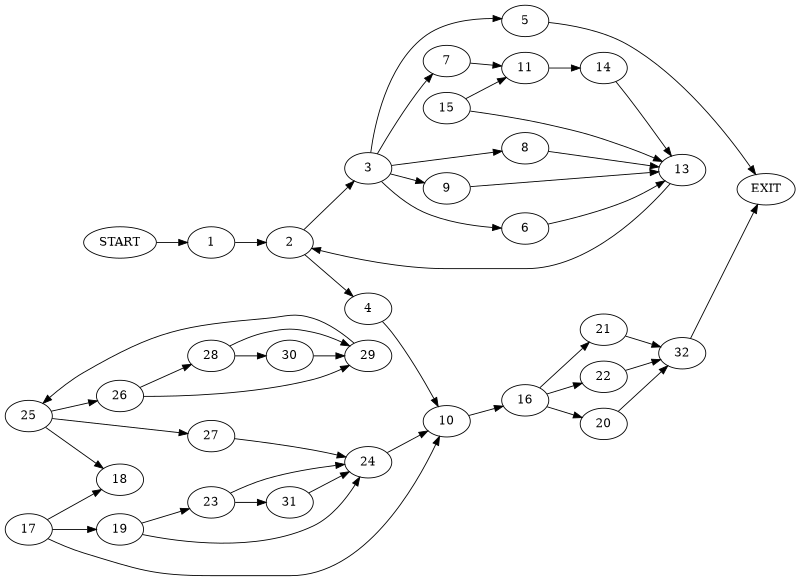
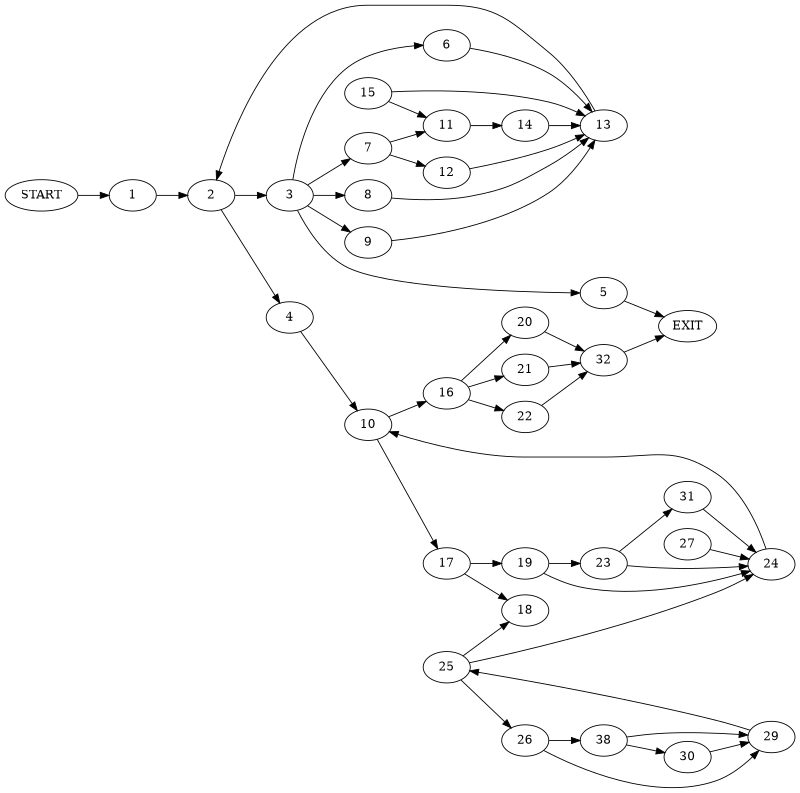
none -> (447, 173)
(211, 356) -> (604, 741)
(116, 426) -> (610, 628)
(269, 576) -> (405, 490)
